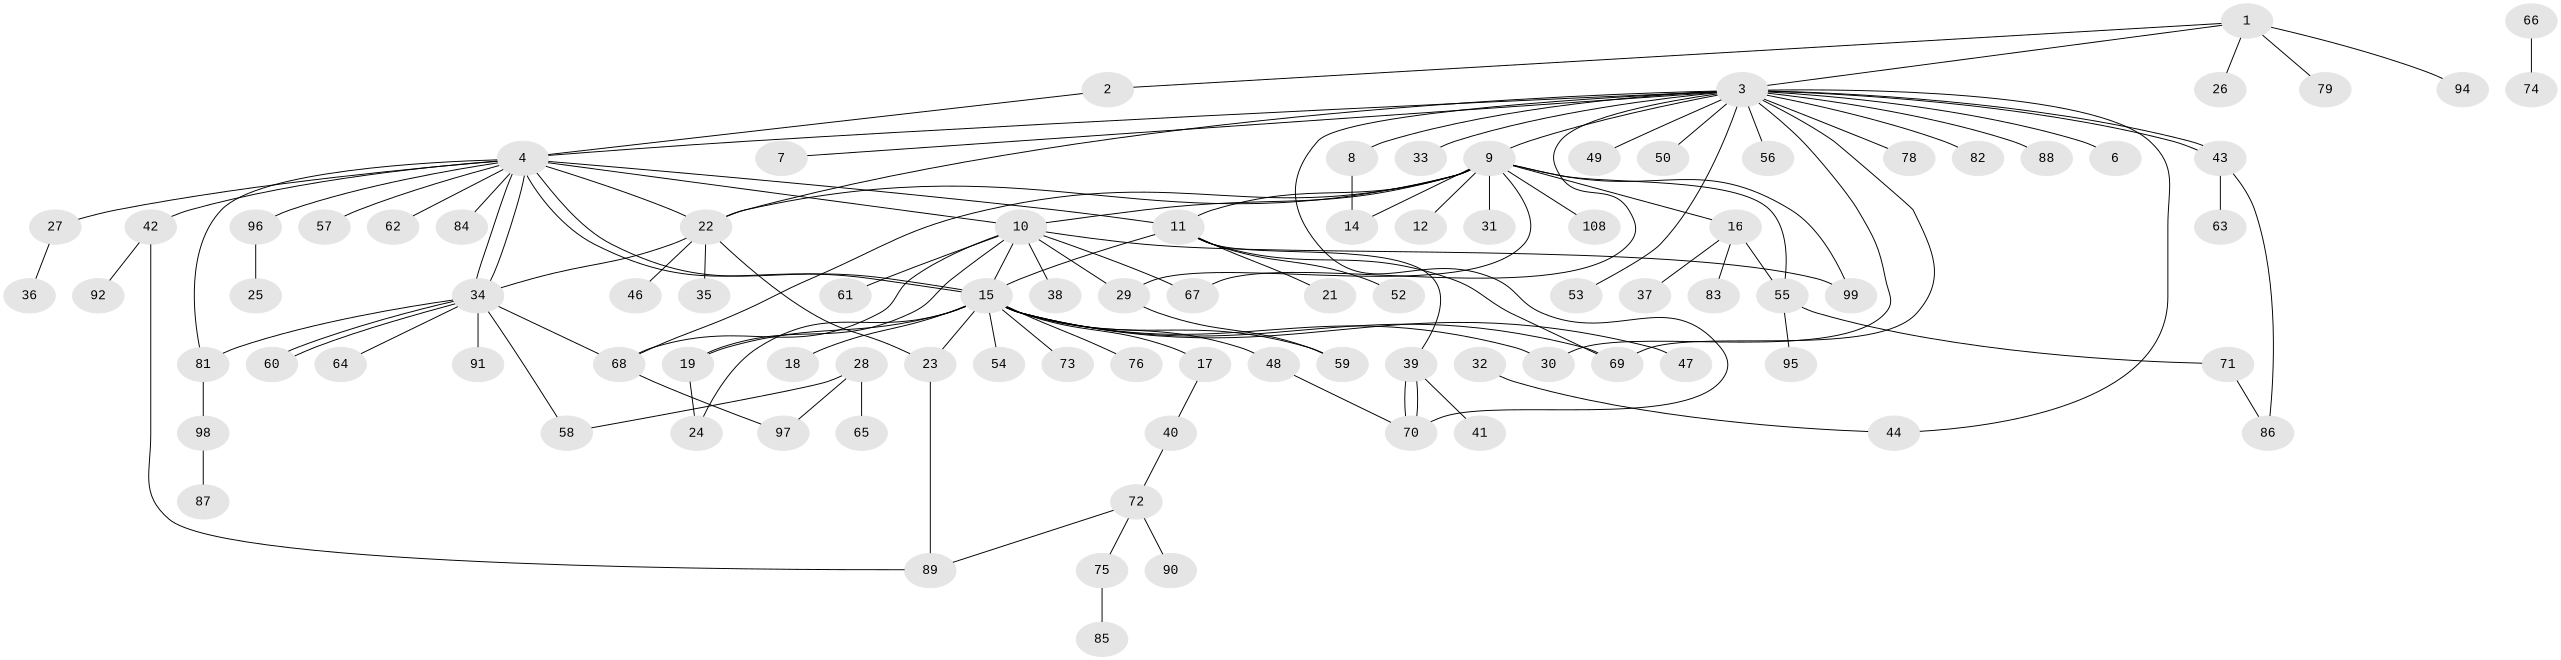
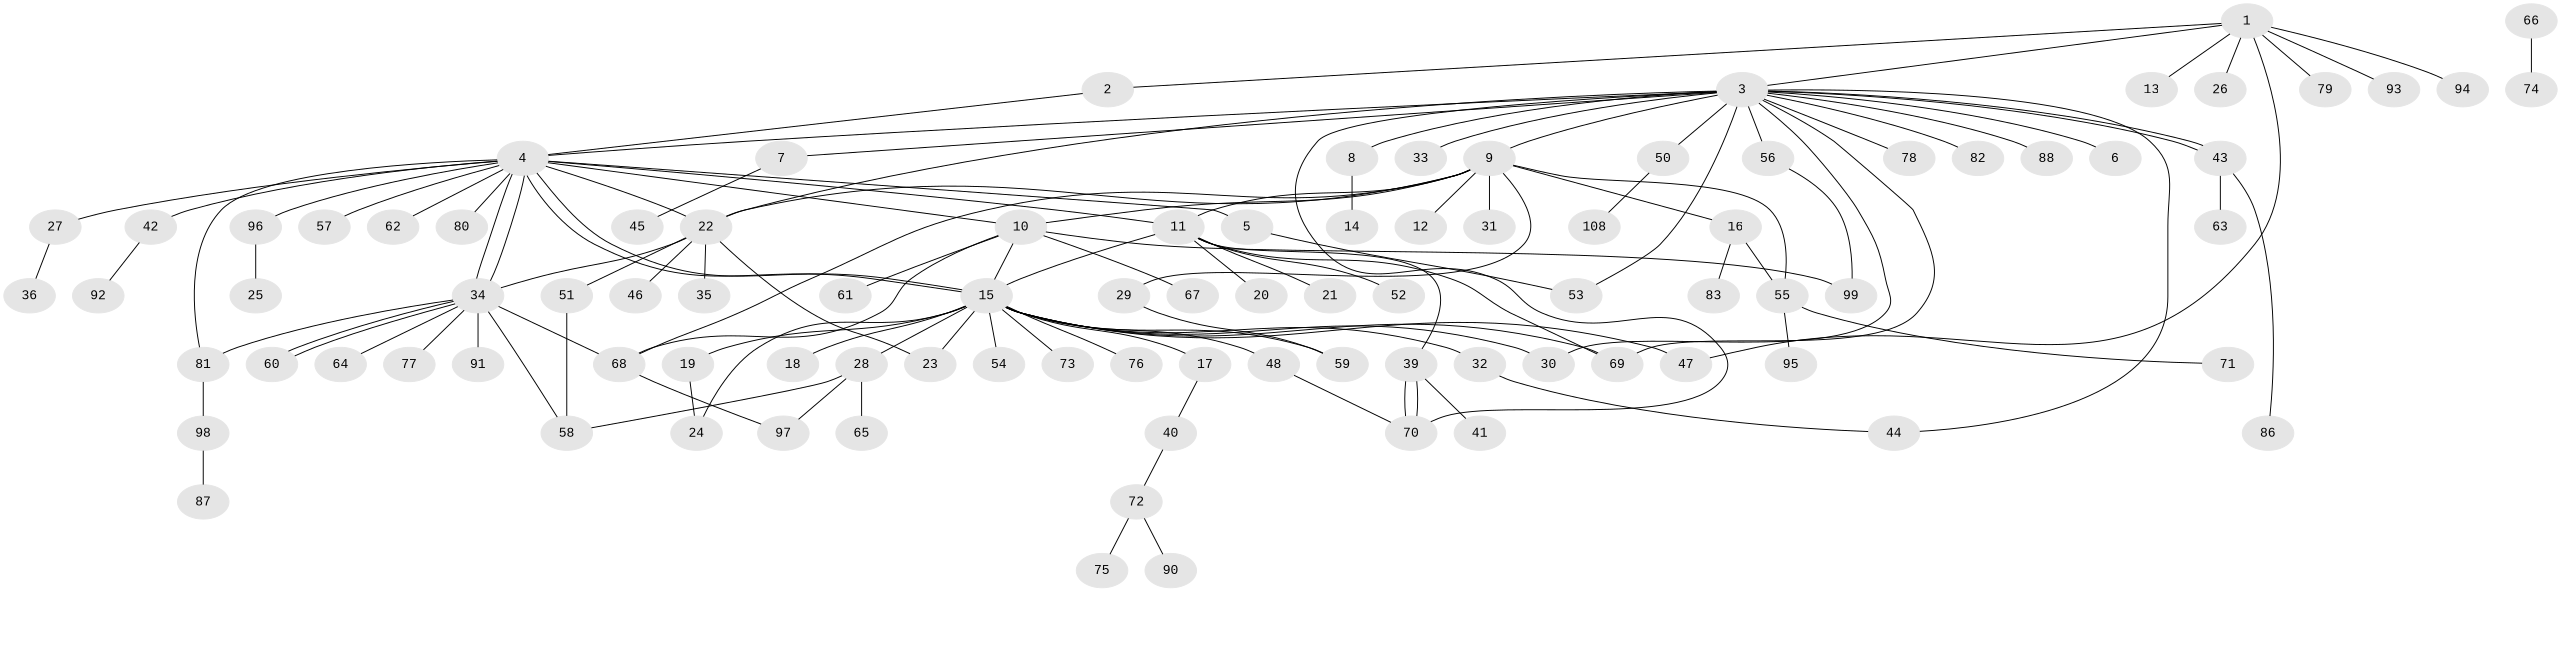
none -> (2152, 90)
none -> (2394, 90)
(1594, 158) -> none
(1717, 182) -> (1839, 213)
(1421, 193) -> none
(1542, 193) -> (1631, 191)
(462, 227) -> (462, 227)
none -> (637, 227)
none -> (1247, 227)
(1078, 265) -> none
(1583, 267) -> none
none -> (567, 296)
(1055, 296) -> none
none -> (1261, 296)
(1645, 296) -> none
(907, 315) -> none
none -> (924, 330)
none -> (1233, 330)
none -> (2104, 339)
none -> (409, 364)
(2248, 399) -> none
(930, 571) -> none
(1102, 639) -> none
